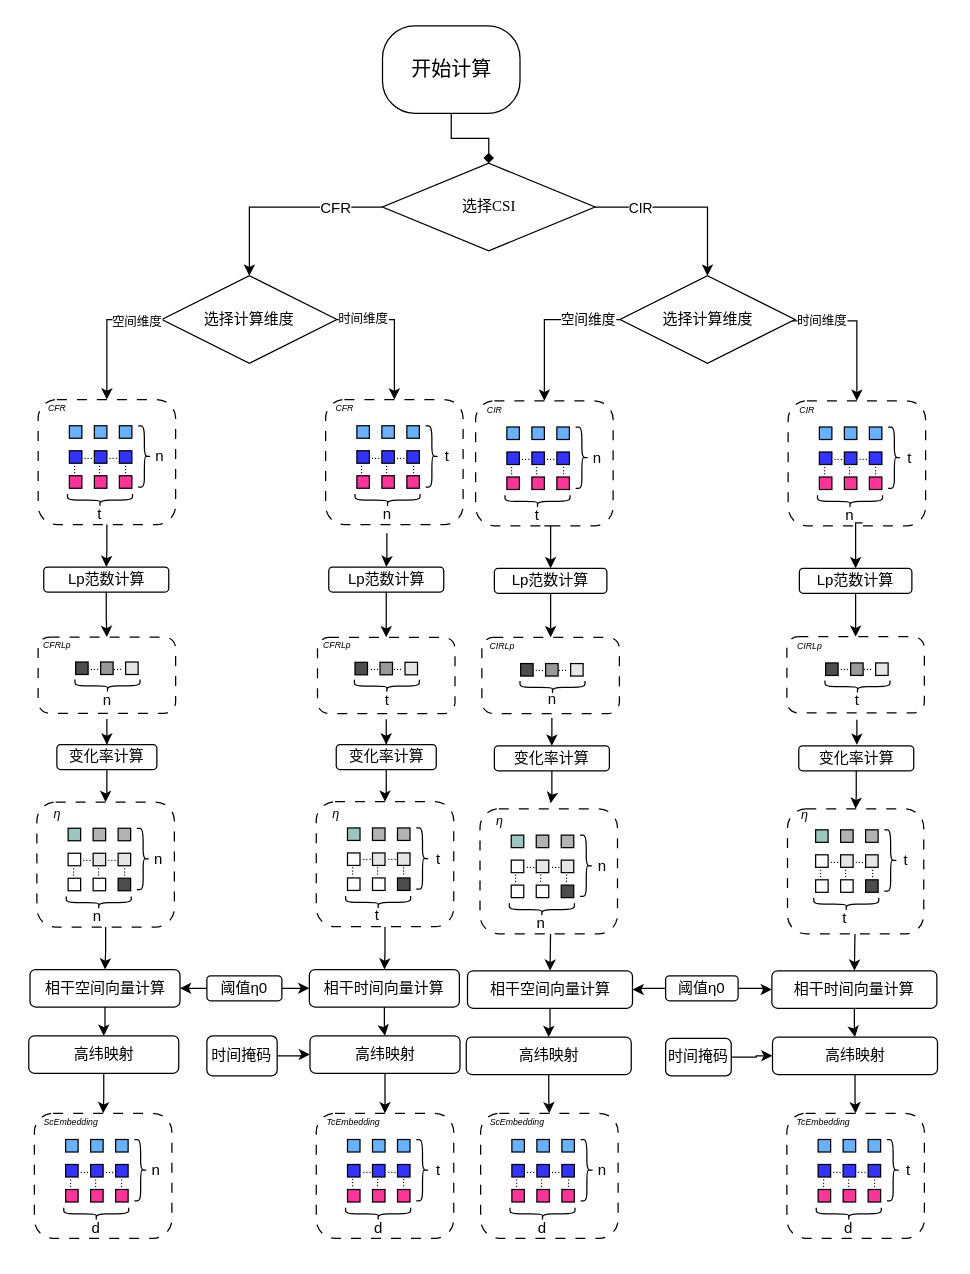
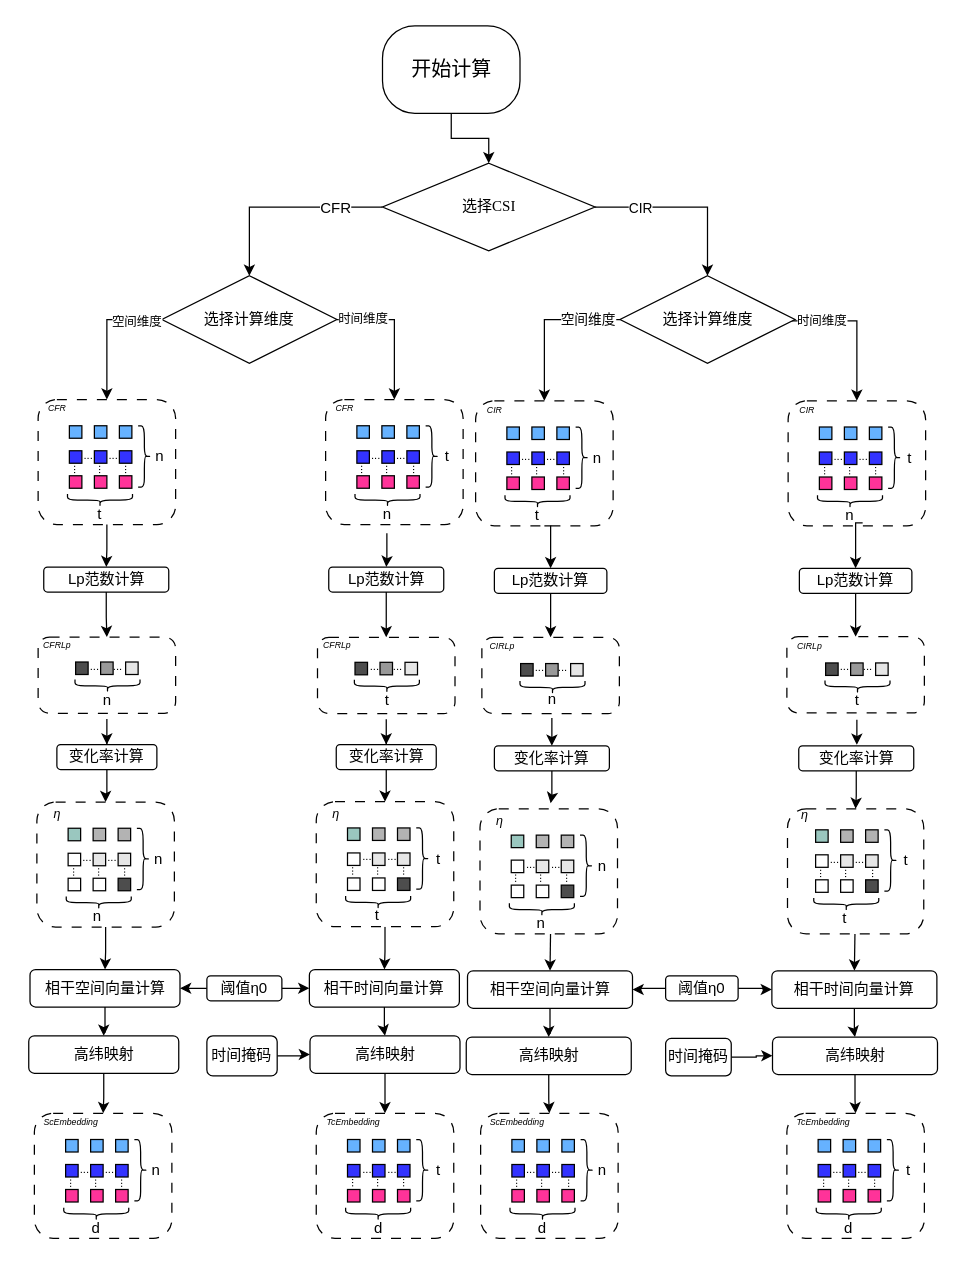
(489, 152) -> (489, 153)
